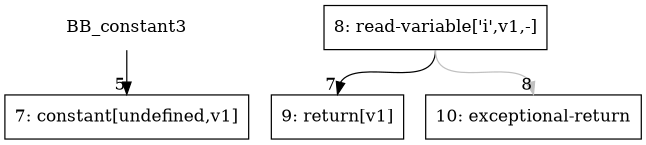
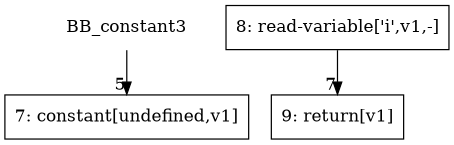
(533, 117) -> none
